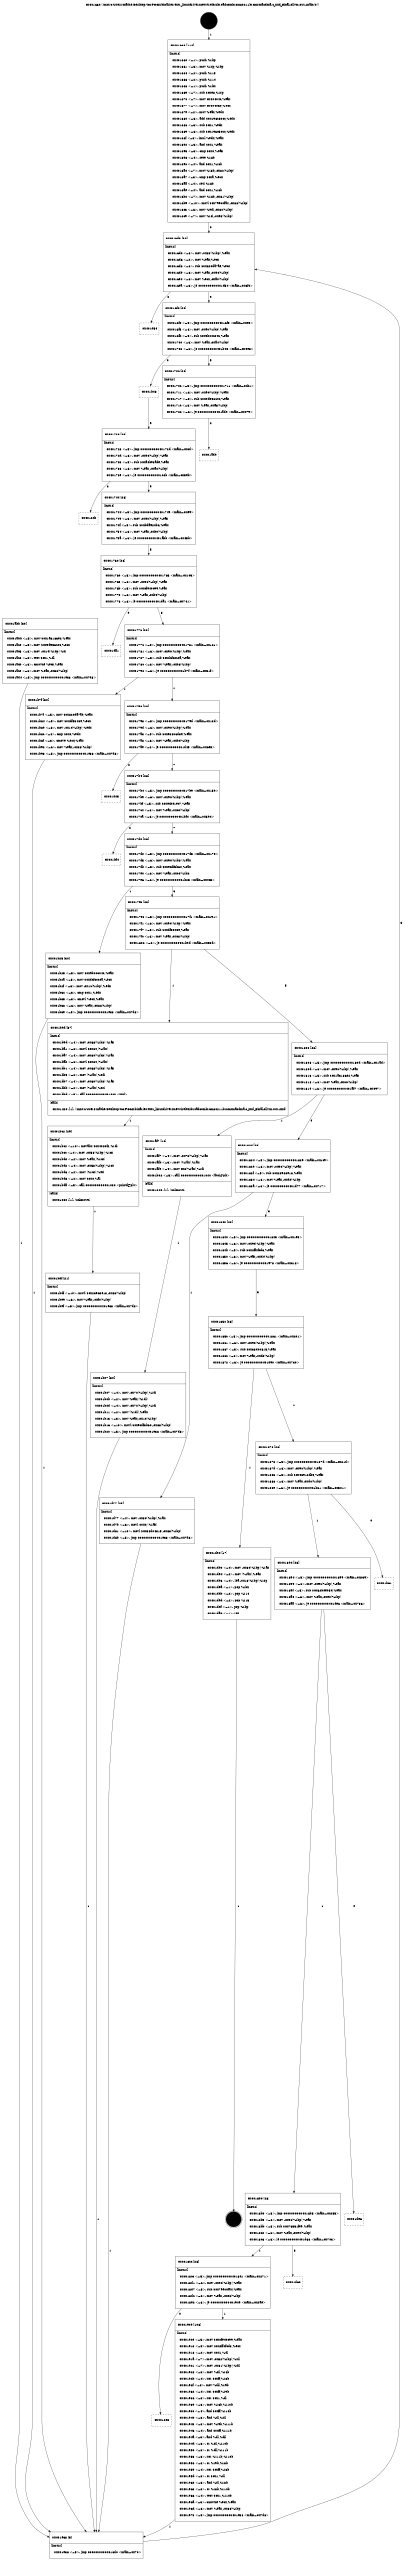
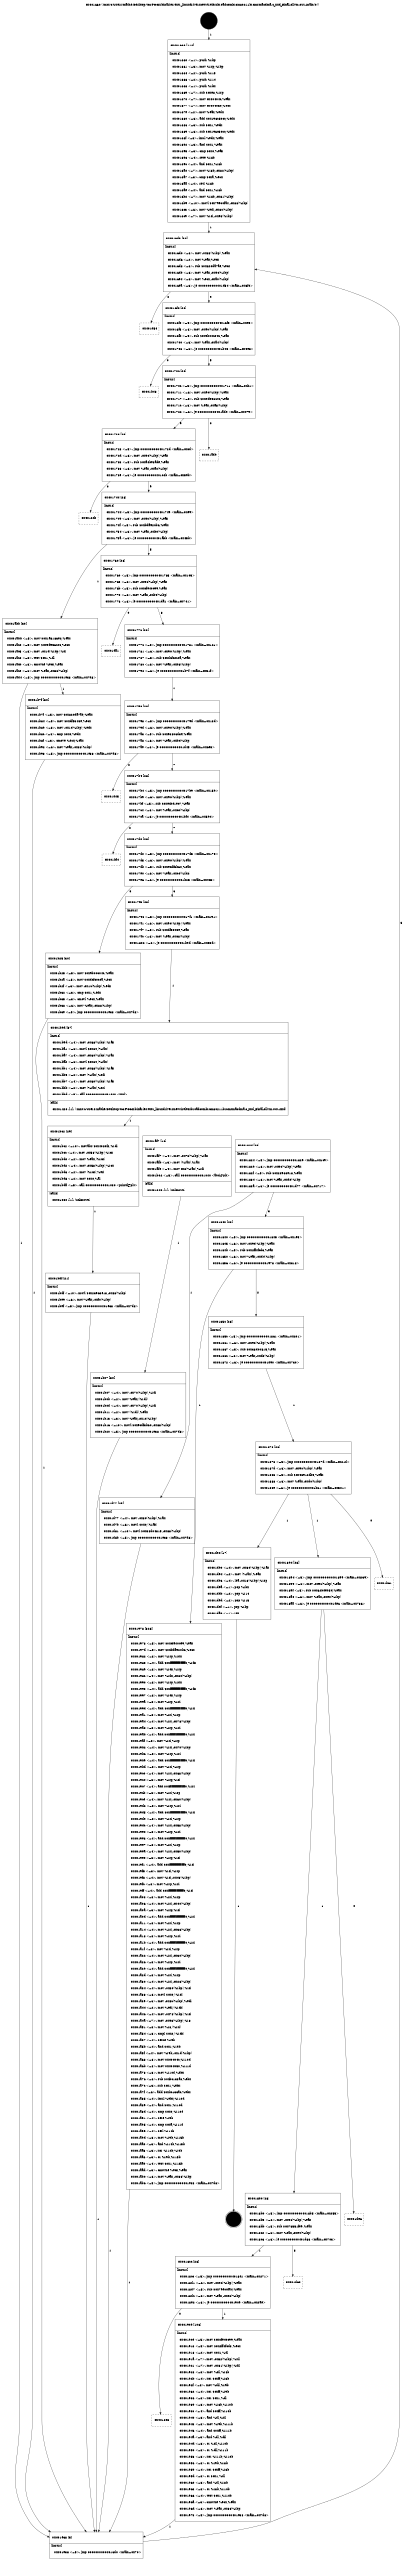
(210, 228) -> (210, 228)
(149, 413) -> (180, 423)
none -> (80, 578)
(128, 685) -> (61, 688)
(130, 892) -> (130, 892)
(340, 1069) -> none
(258, 1293) -> (258, 1293)
(247, 1457) -> (274, 1520)
none -> (174, 1906)
